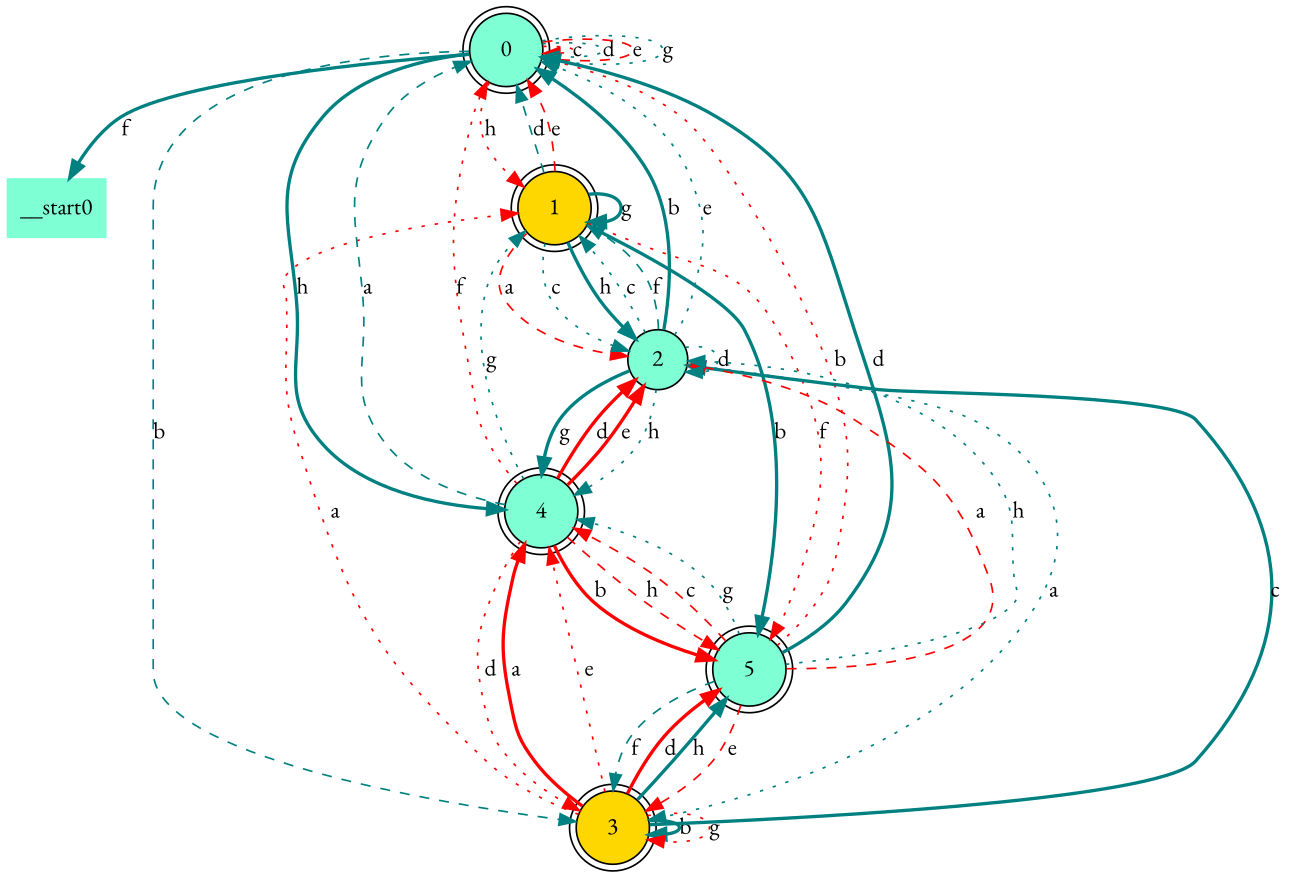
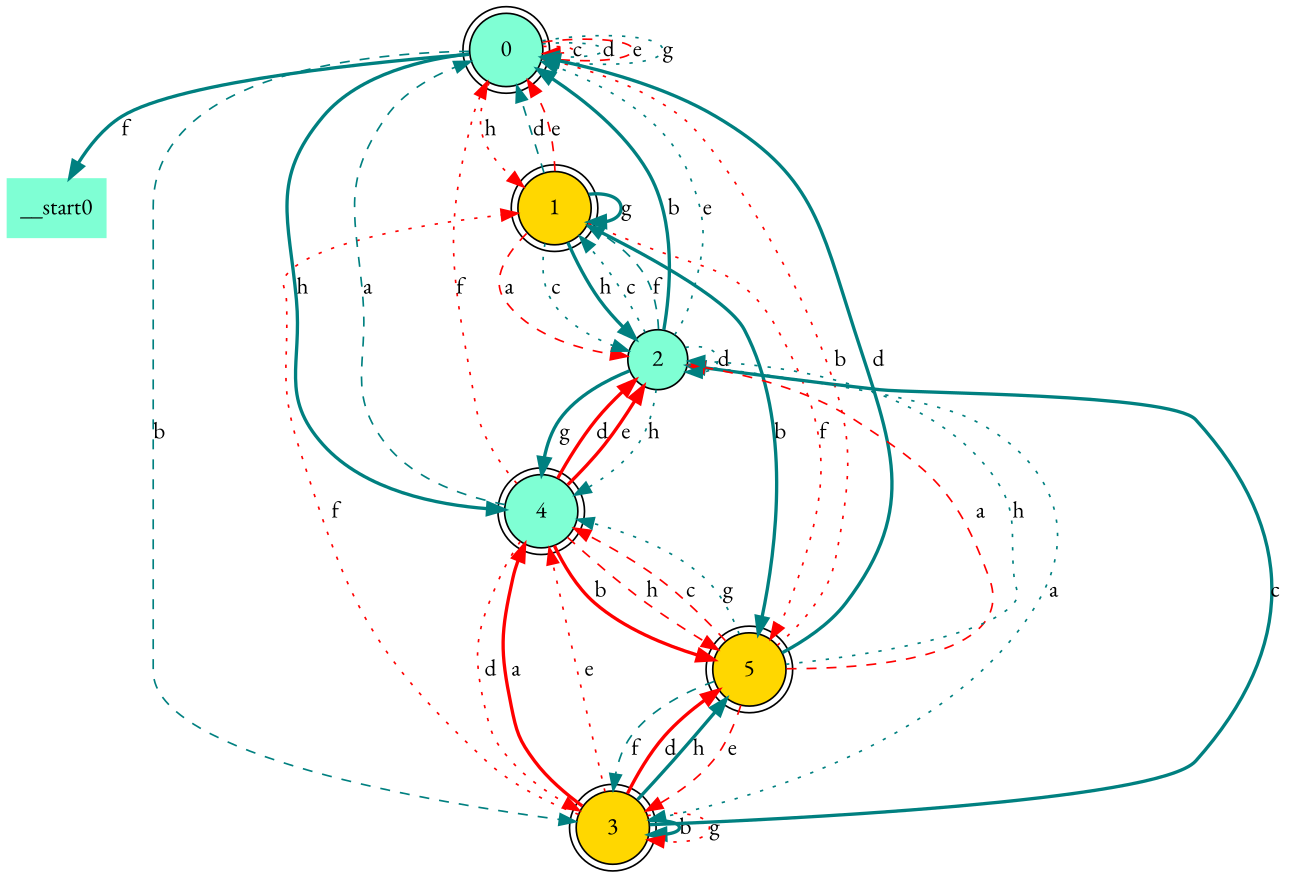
(483, 360) -> none
(336, 511) -> (336, 511)
(749, 669) -> (749, 669)
